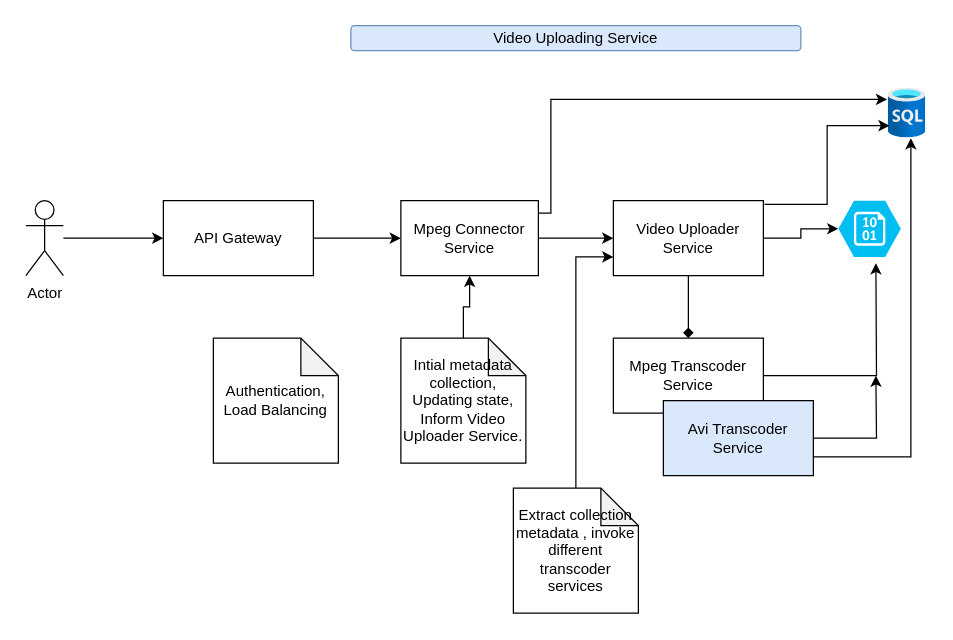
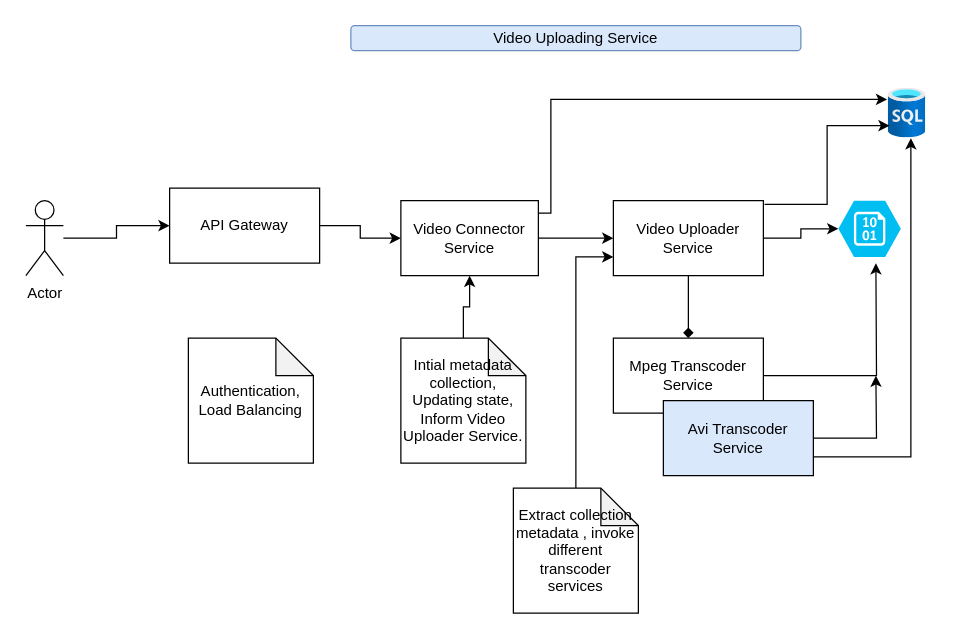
(238, 238) -> (244, 226)
(469, 238) -> (469, 238)
(276, 401) -> (251, 401)
